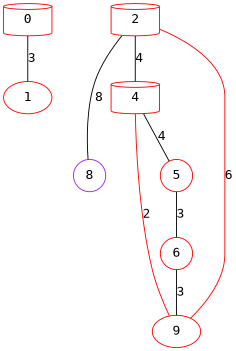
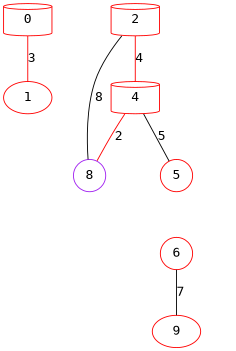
(28, 59) -> (28, 59)
(135, 59) -> (135, 59)
(162, 137) -> (162, 137)
(225, 163) -> none
(176, 215) -> none
(143, 217) -> (110, 137)
(181, 292) -> (181, 292)
